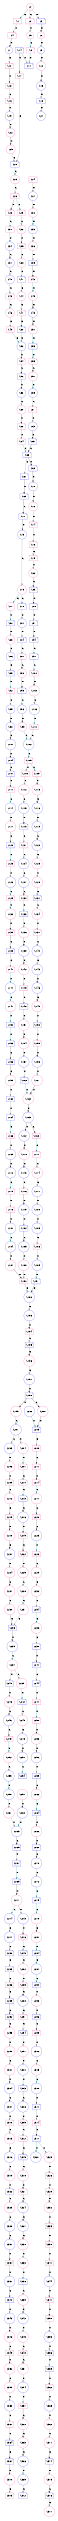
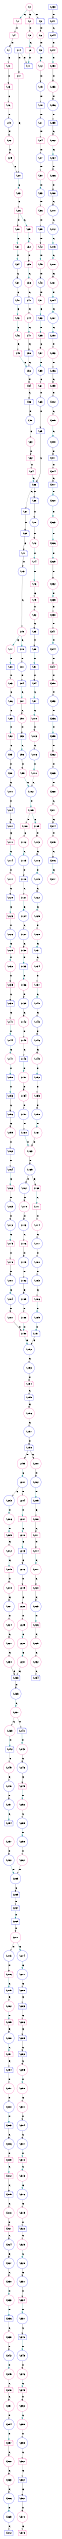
none -> (40, 132)
(39, 1421) -> (36, 1472)
(36, 1628) -> none
(42, 2146) -> (53, 511)
